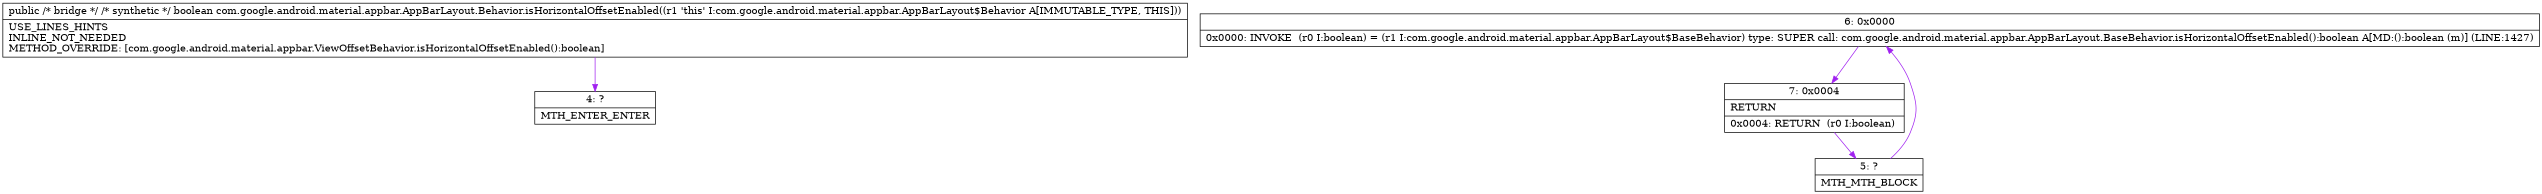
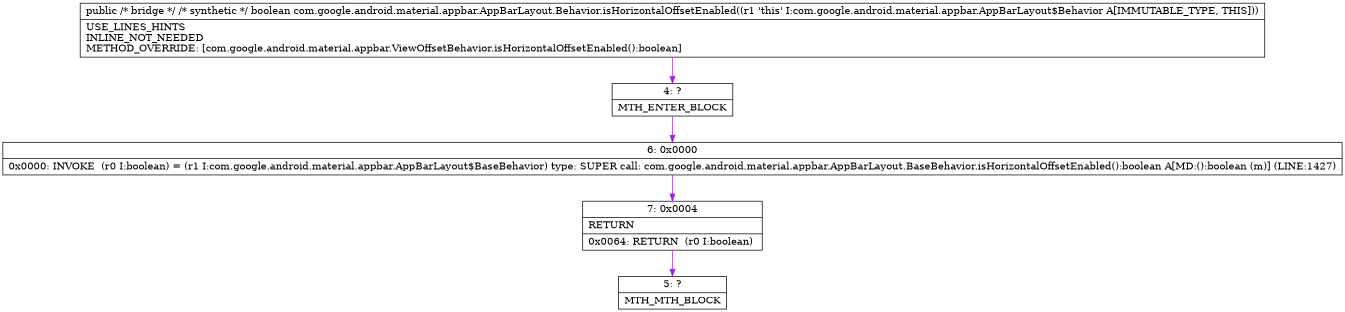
(1916, 106) -> (672, 126)
(595, 116) -> (672, 108)
(1814, 124) -> (672, 242)
